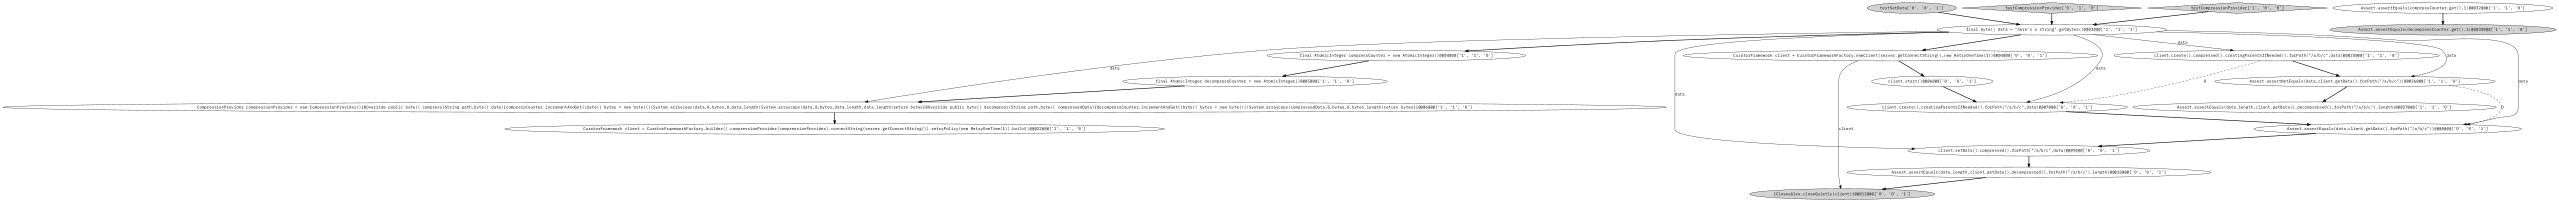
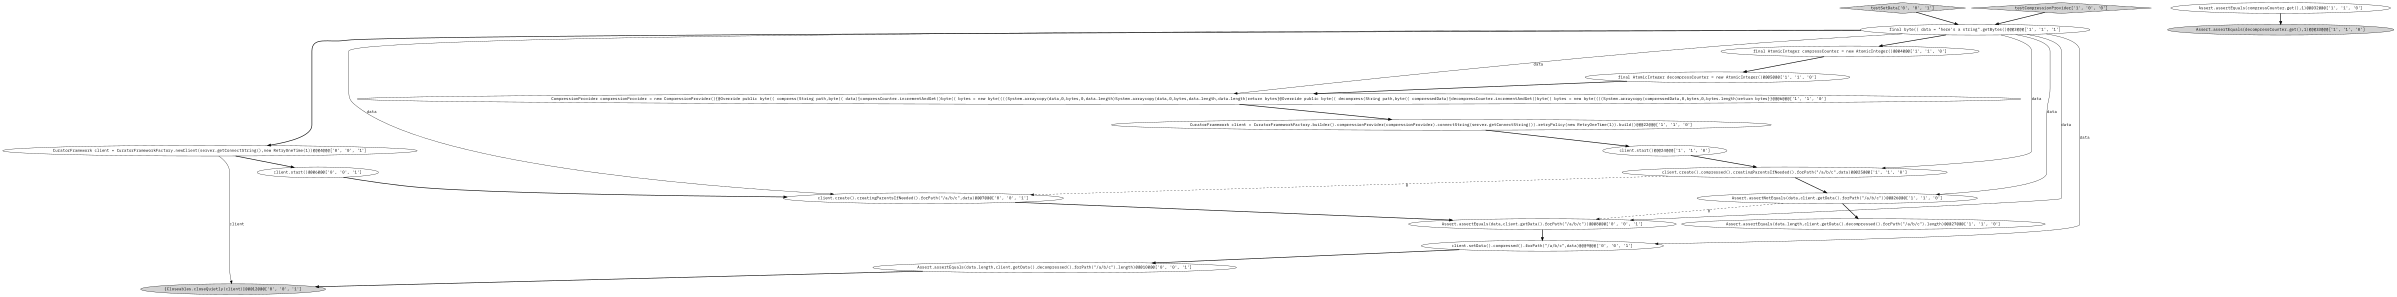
(1912, 8) -> (1903, 8)
(2052, 8) -> none
none -> (1665, 151)
